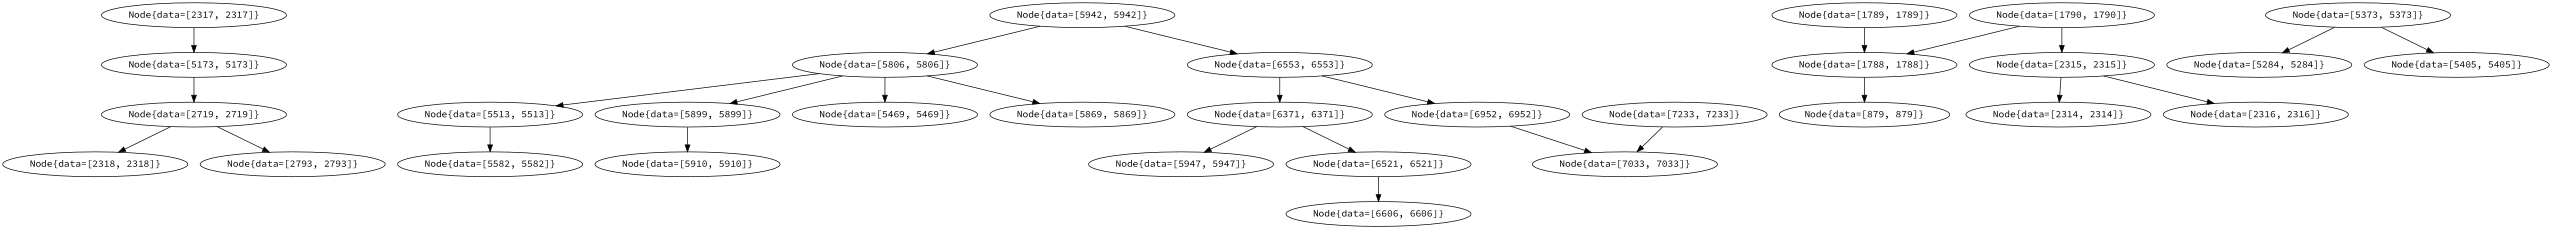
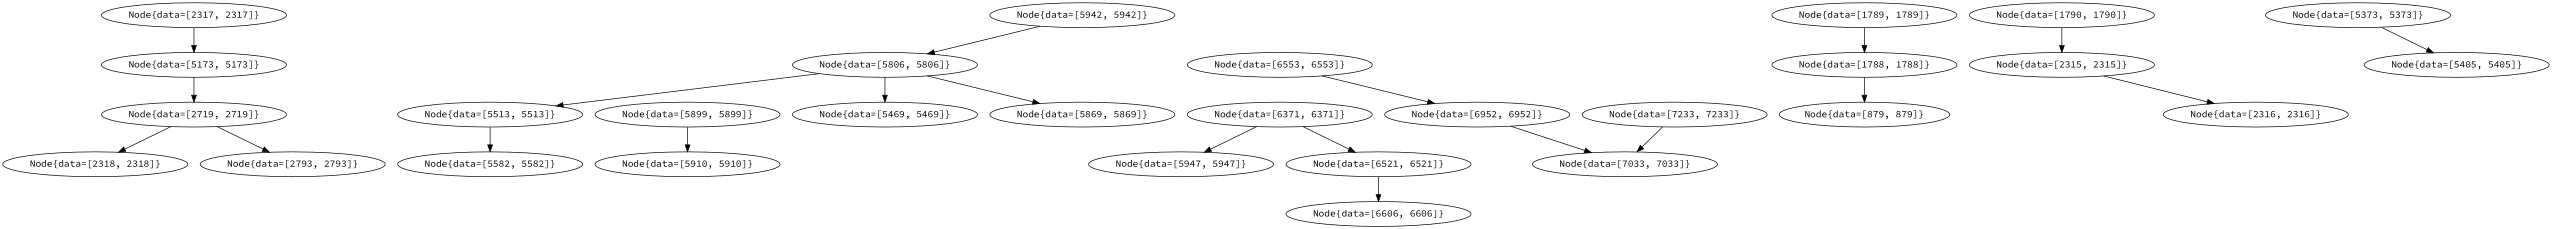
(1178, 39) -> none
(1967, 39) -> none
(2259, 65) -> none
(1280, 86) -> none
(790, 89) -> none
(2058, 115) -> none
